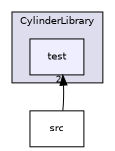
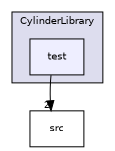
(64, 98) -> (50, 89)
